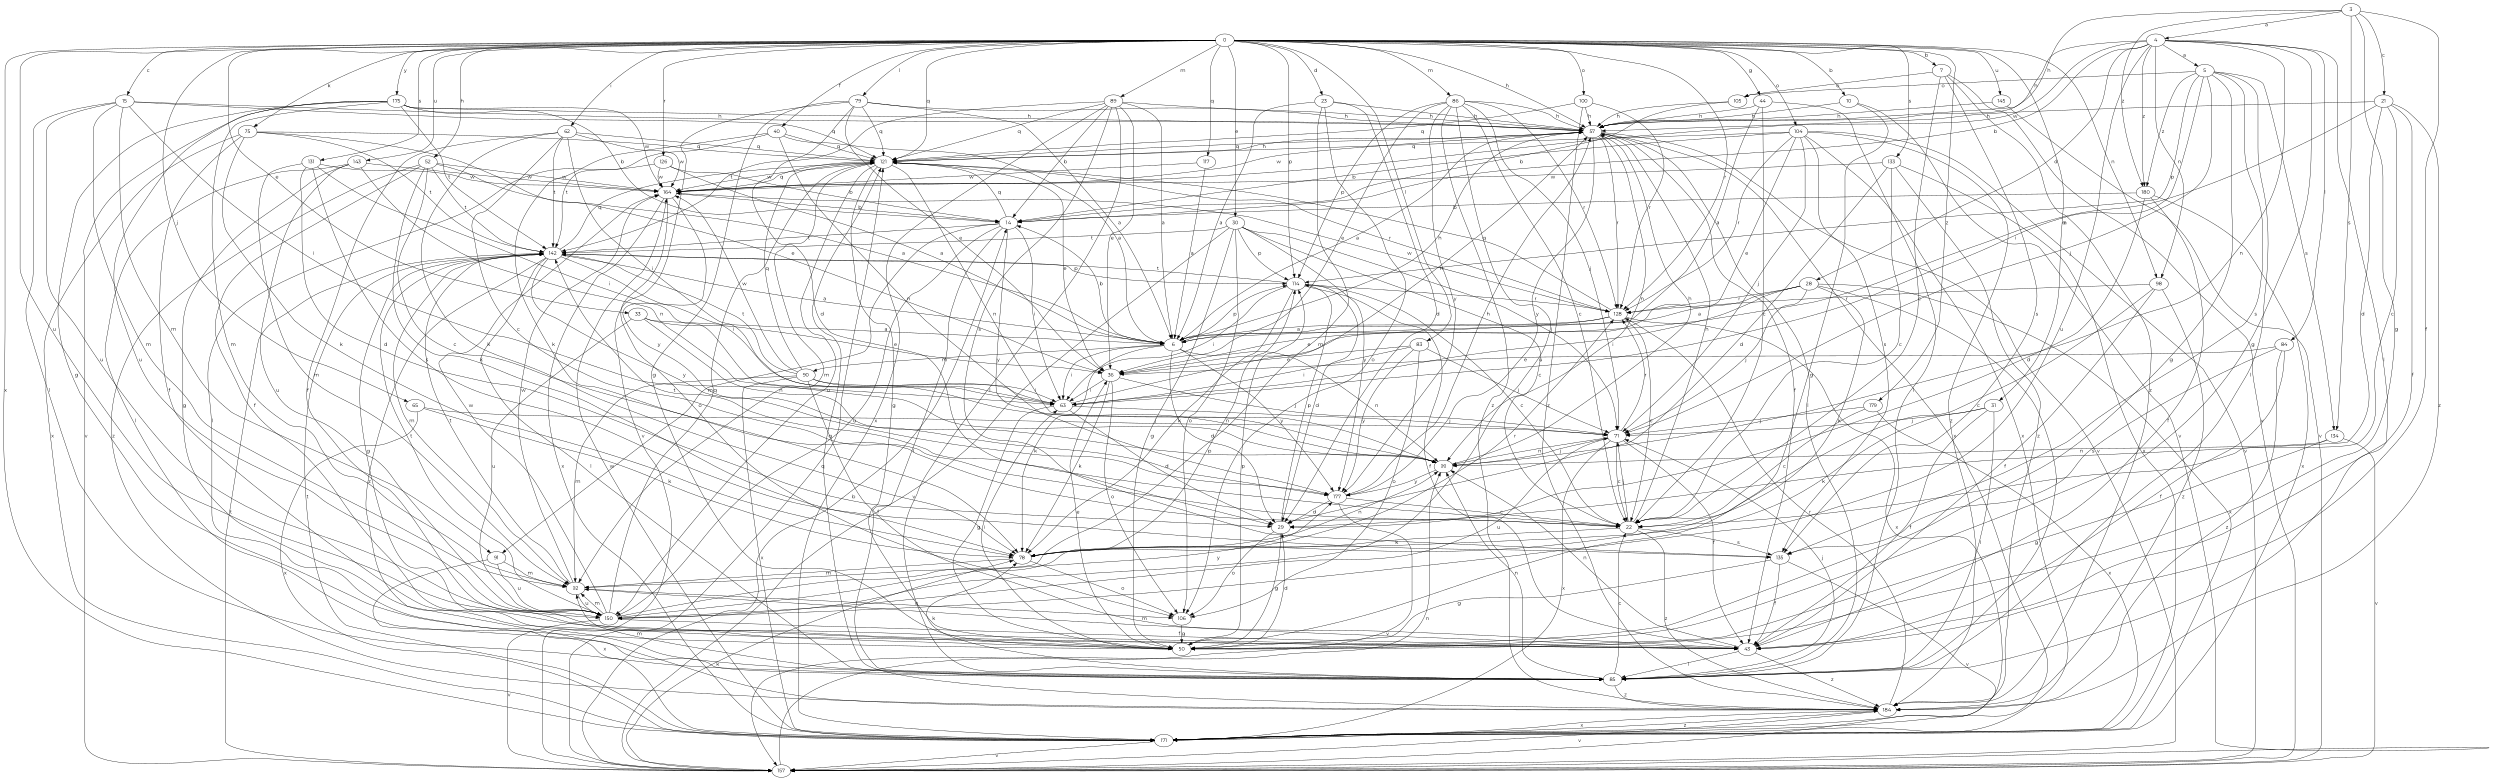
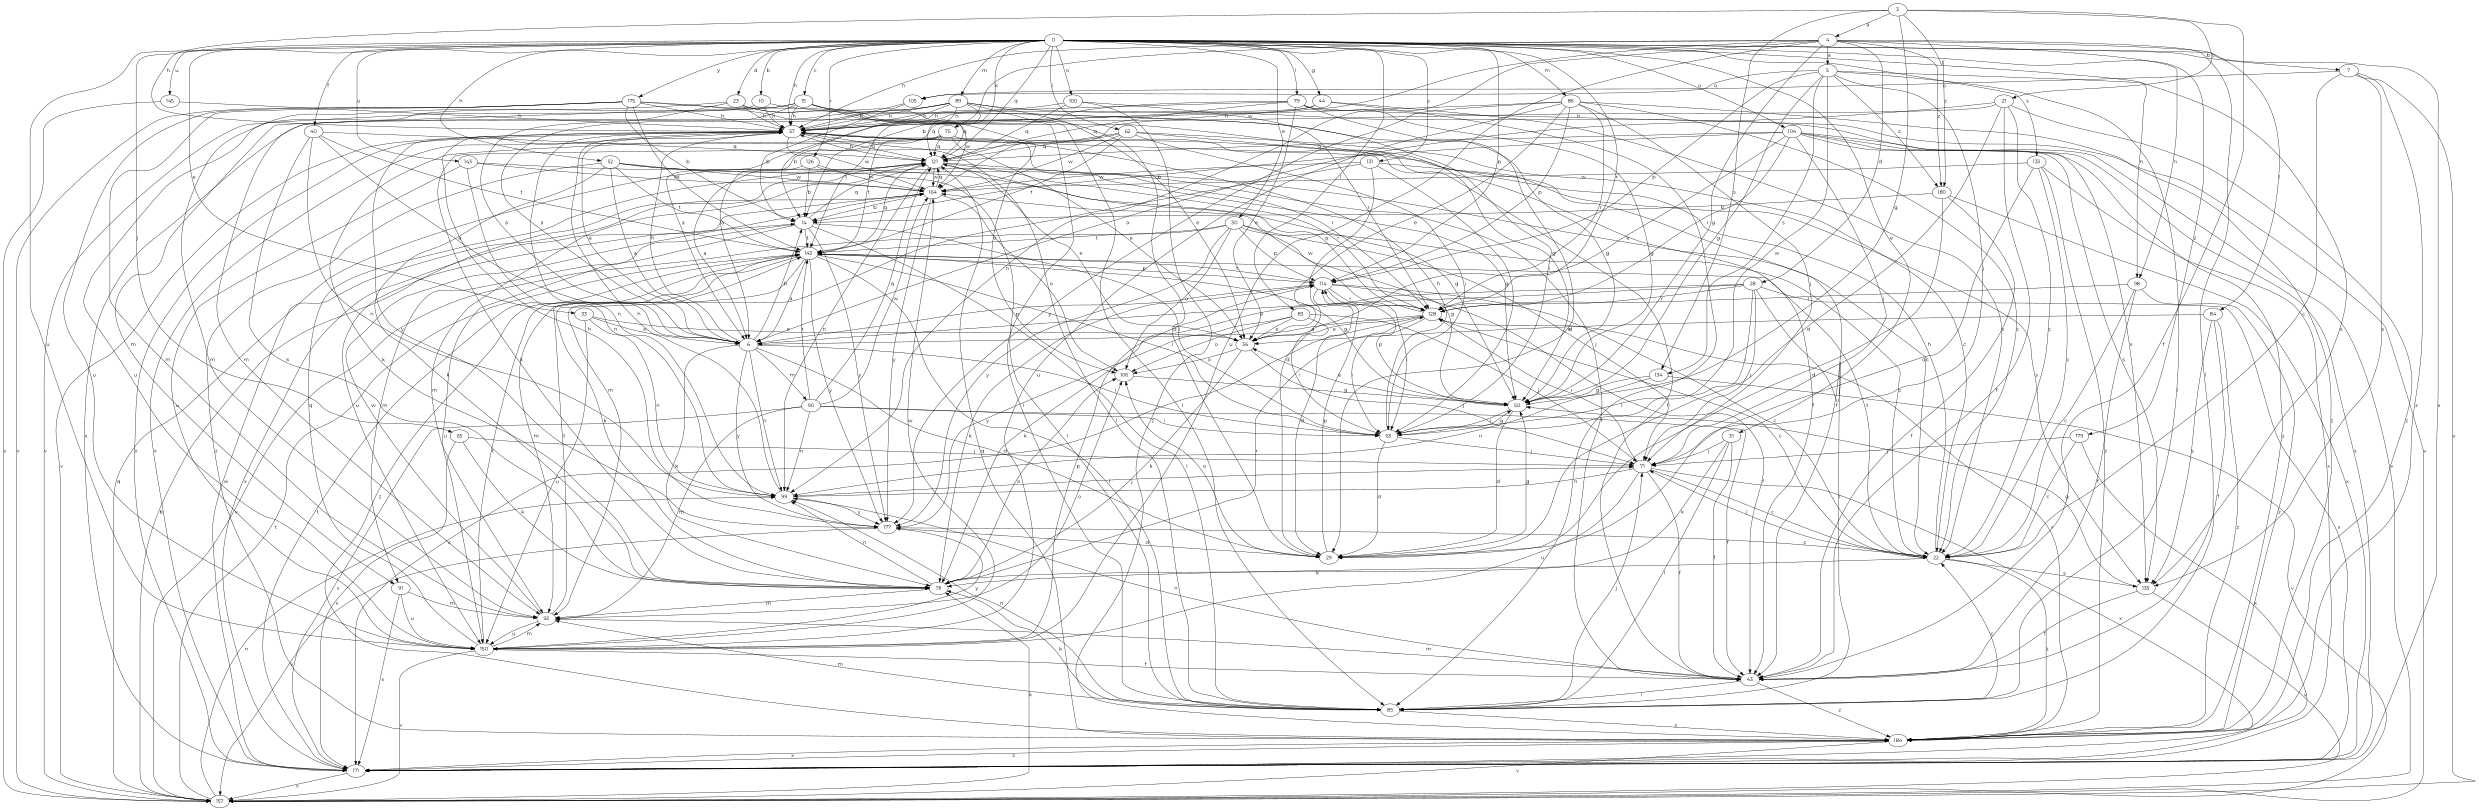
(1206, 162) -> none
(2015, 238) -> (1777, 253)
(1090, 389) -> (1356, 355)
none -> (598, 405)
(373, 619) -> none
